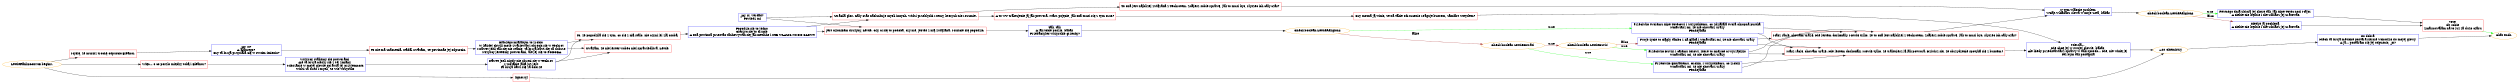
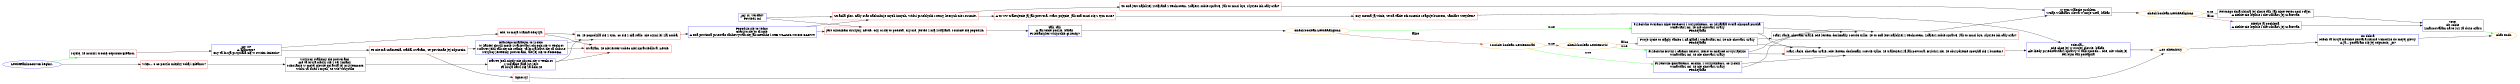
(2453, 26) -> (2453, 26)
none -> (521, 33)
(1513, 45) -> (1513, 45)
(63, 60) -> (63, 60)
(32, 64) -> (32, 64)
(277, 77) -> (468, 70)
